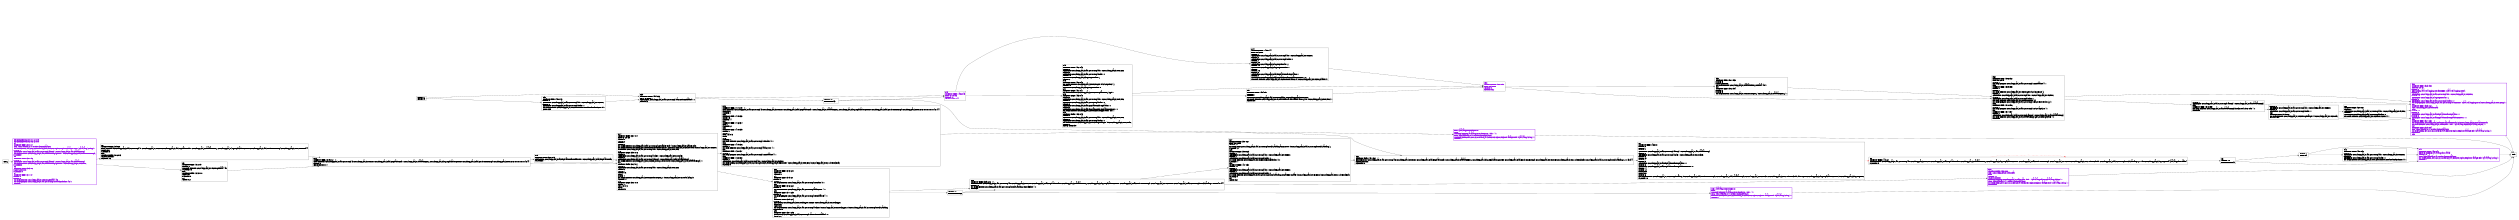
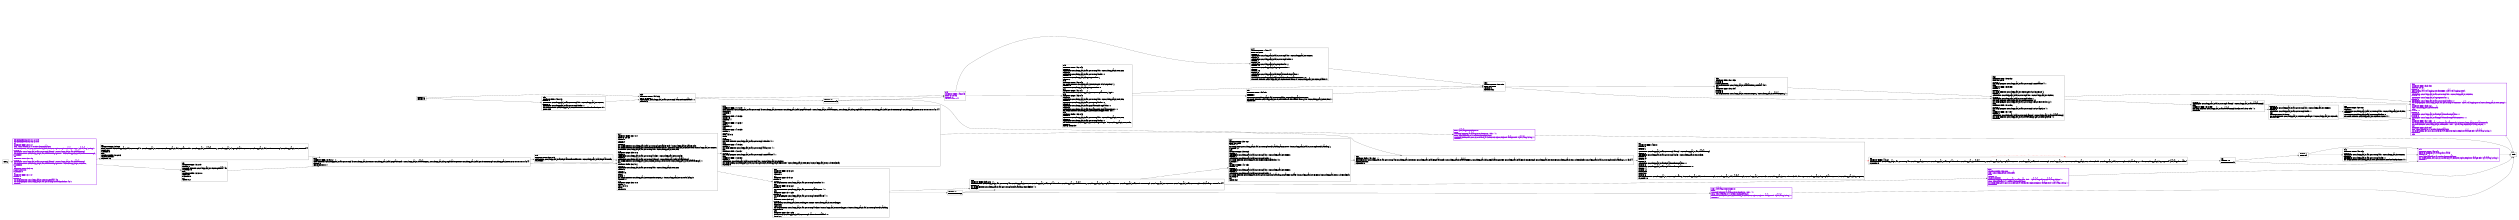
(1494, 87) -> (1494, 87)
(831, 101) -> (831, 101)
